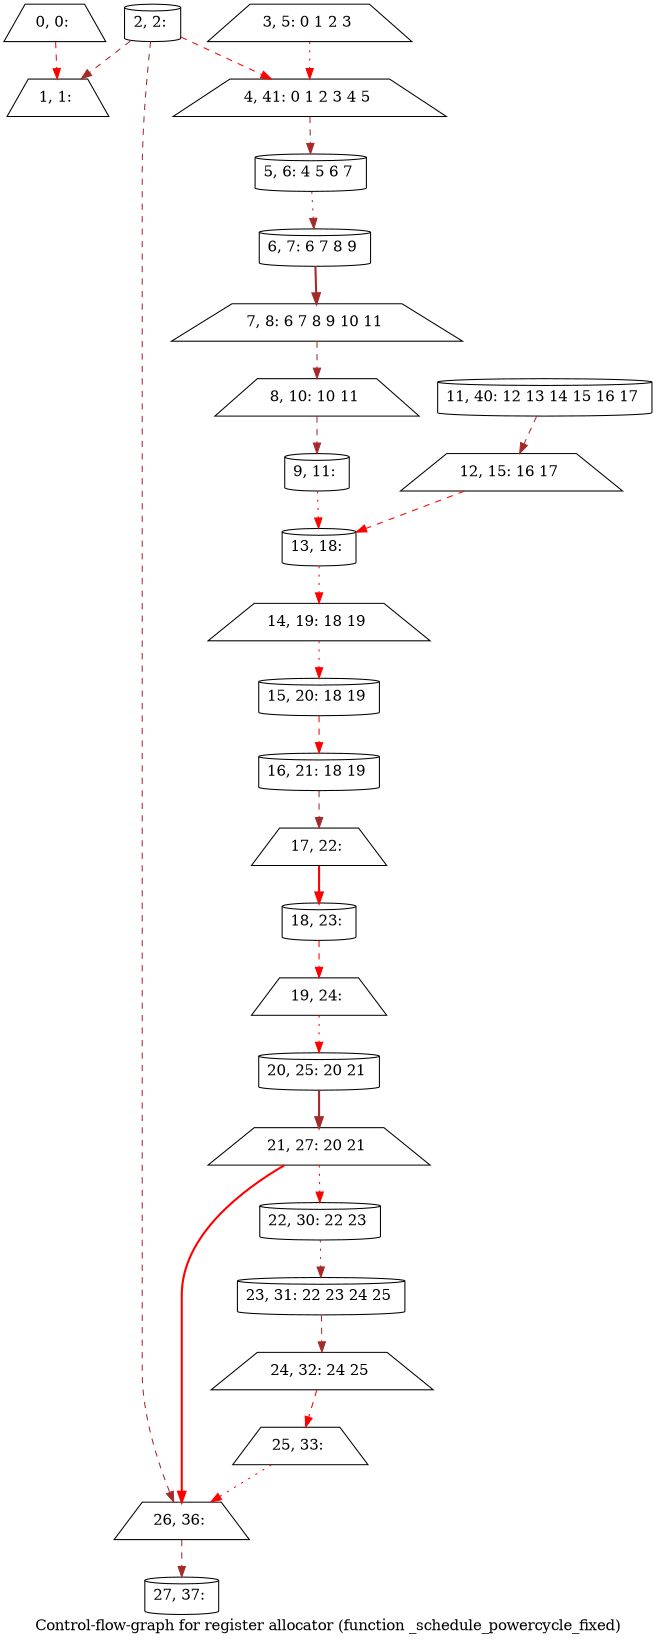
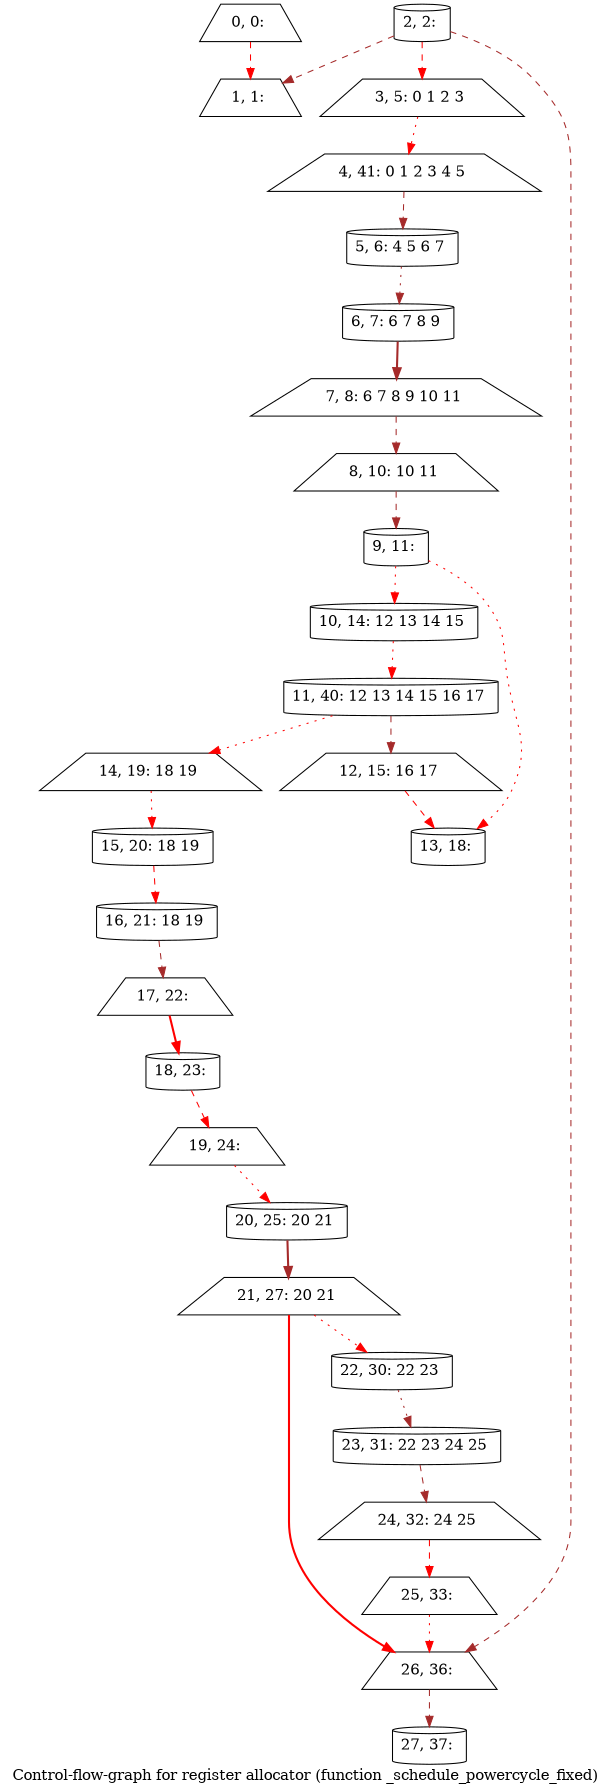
(222, 56) -> (422, 55)
(319, 580) -> (276, 733)
none -> (394, 622)
